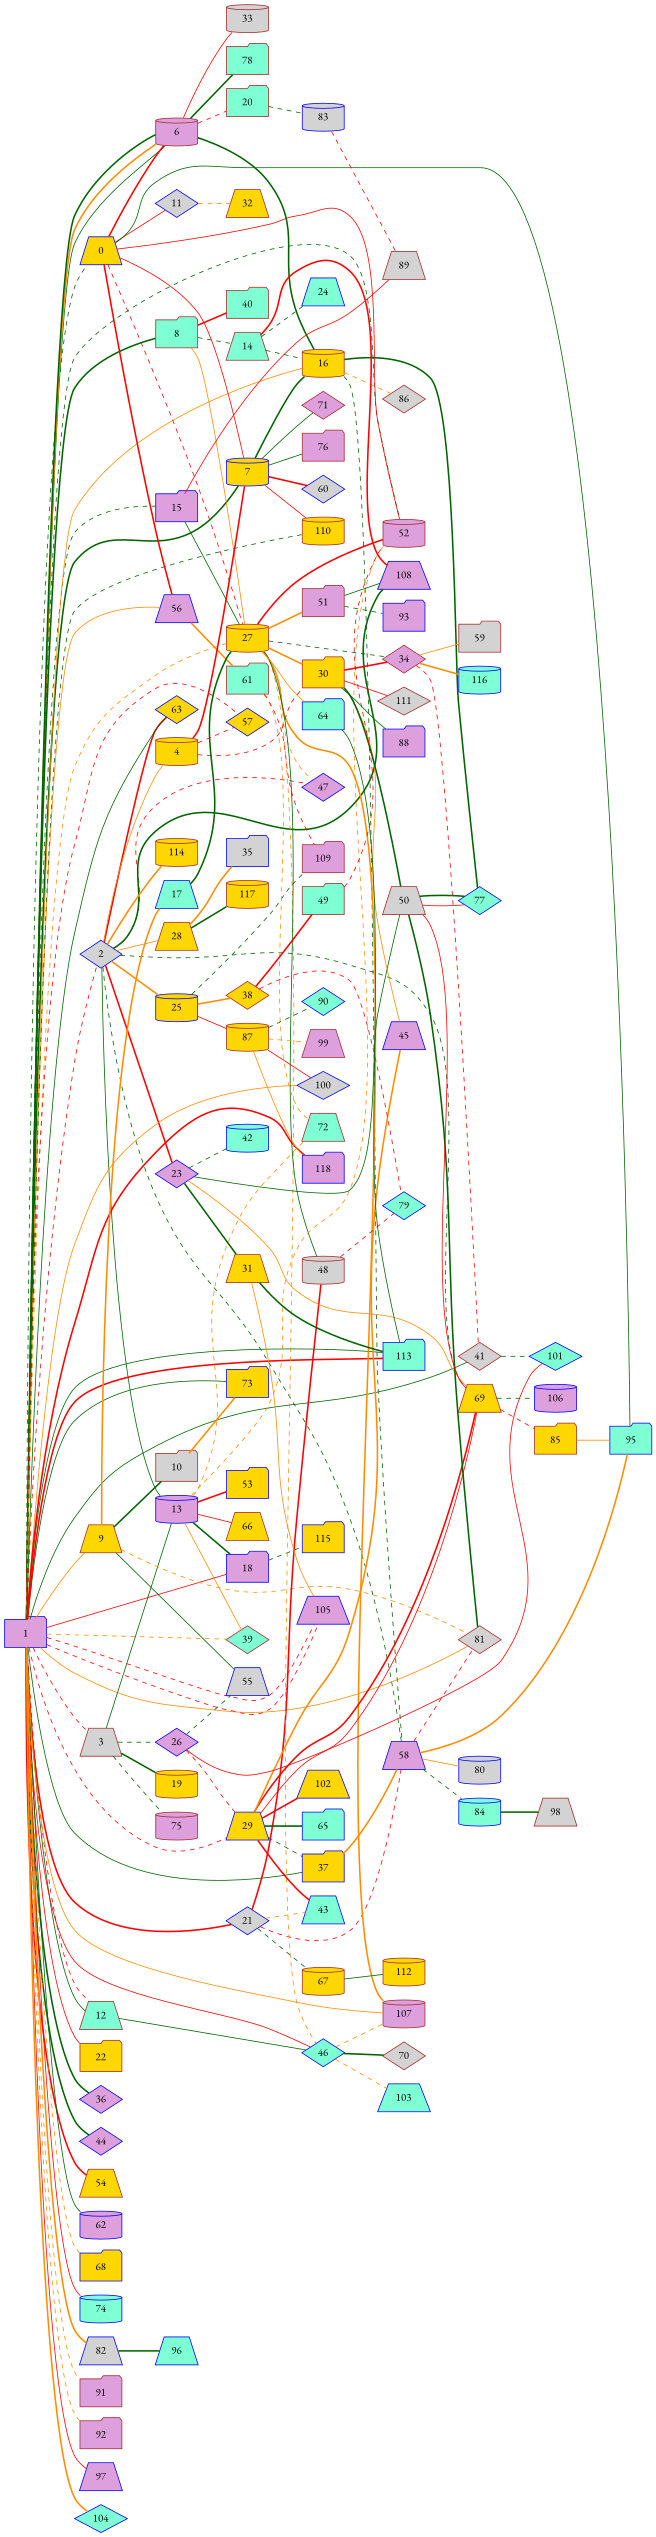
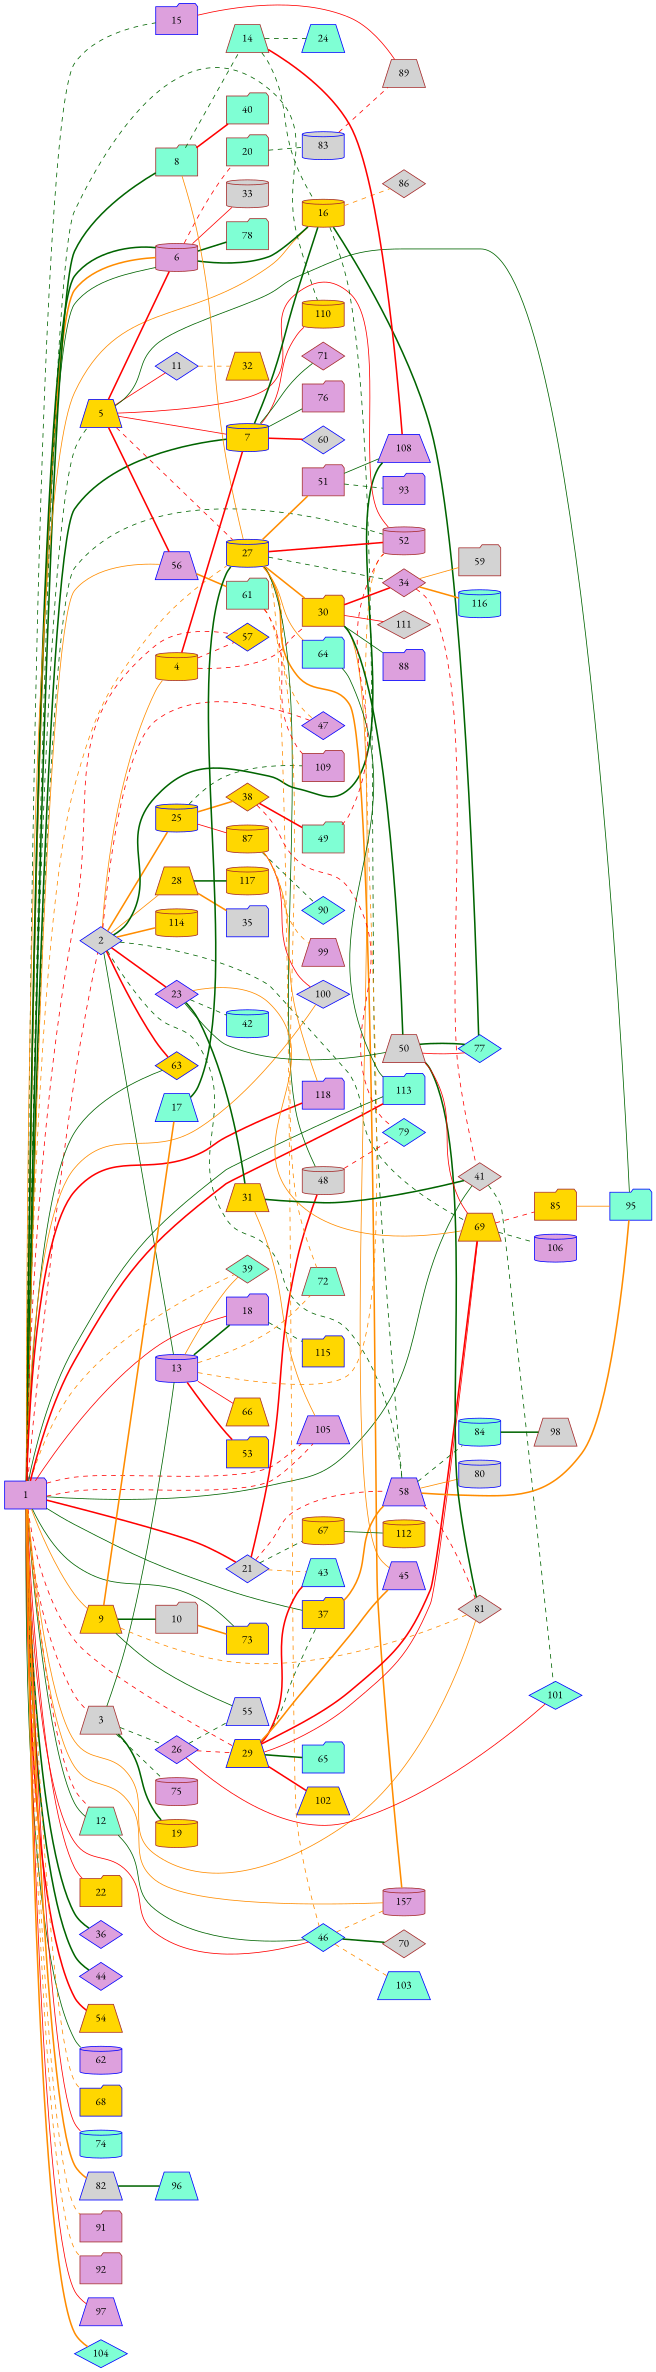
(101, 251) -> (101, 414)
(212, 573) -> none
(247, 638) -> (247, 553)
(309, 1324) -> (355, 1201)
(404, 2014) -> (404, 1902)
